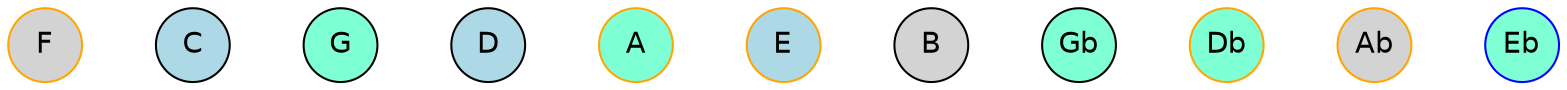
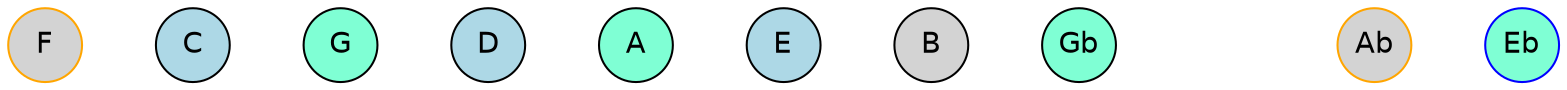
(636, 45) -> (636, 45)
(784, 45) -> (784, 45)
(1227, 45) -> none
